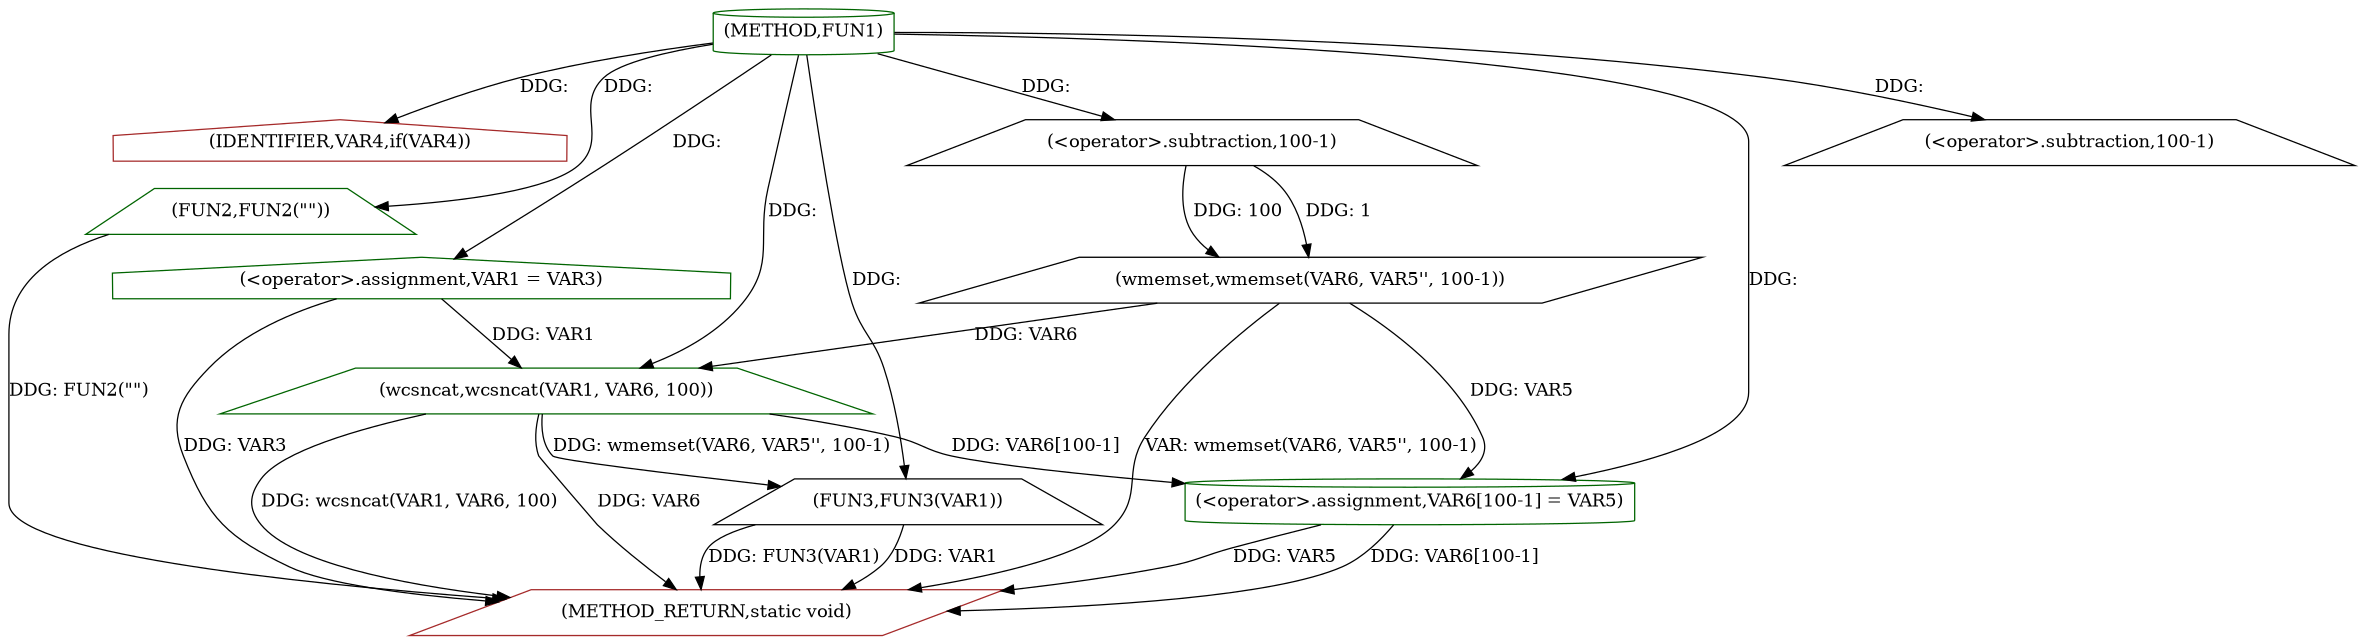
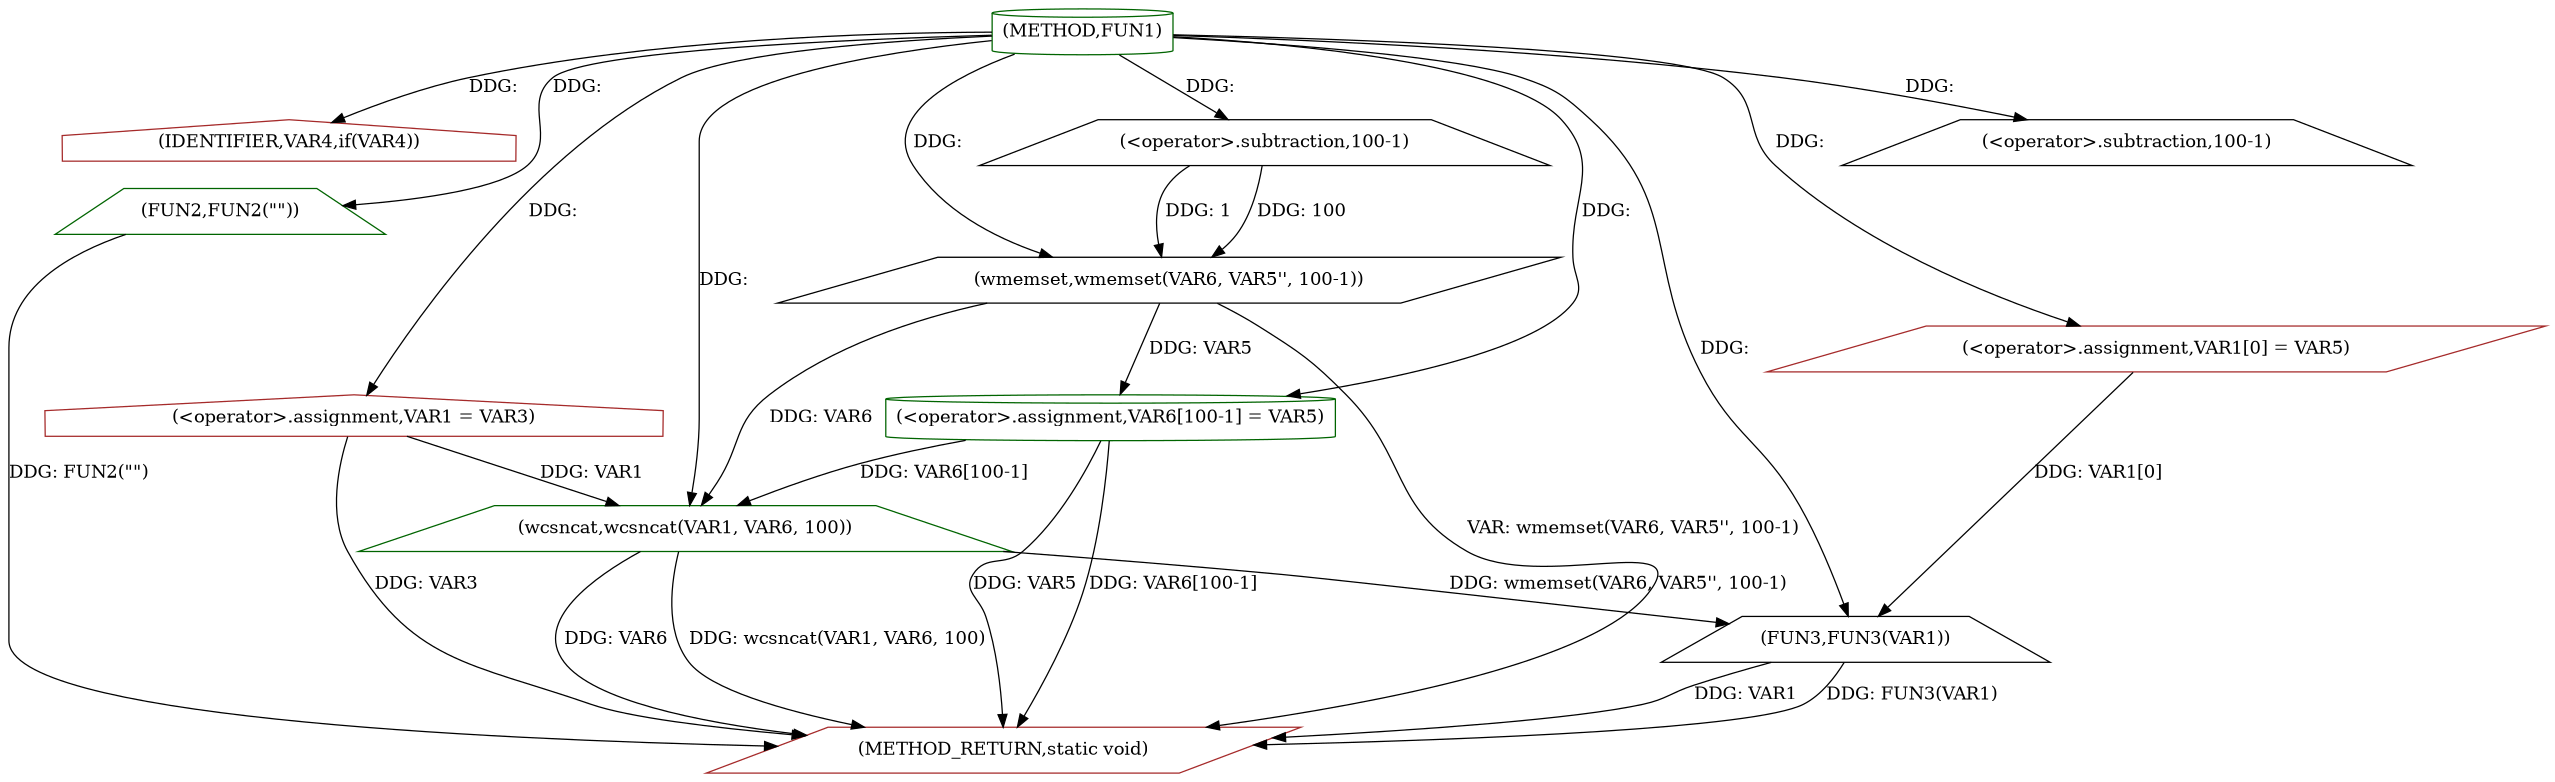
none -> (910, 159)
(422, 280) -> (354, 418)
none -> (2156, 349)
(969, 459) -> (856, 465)
